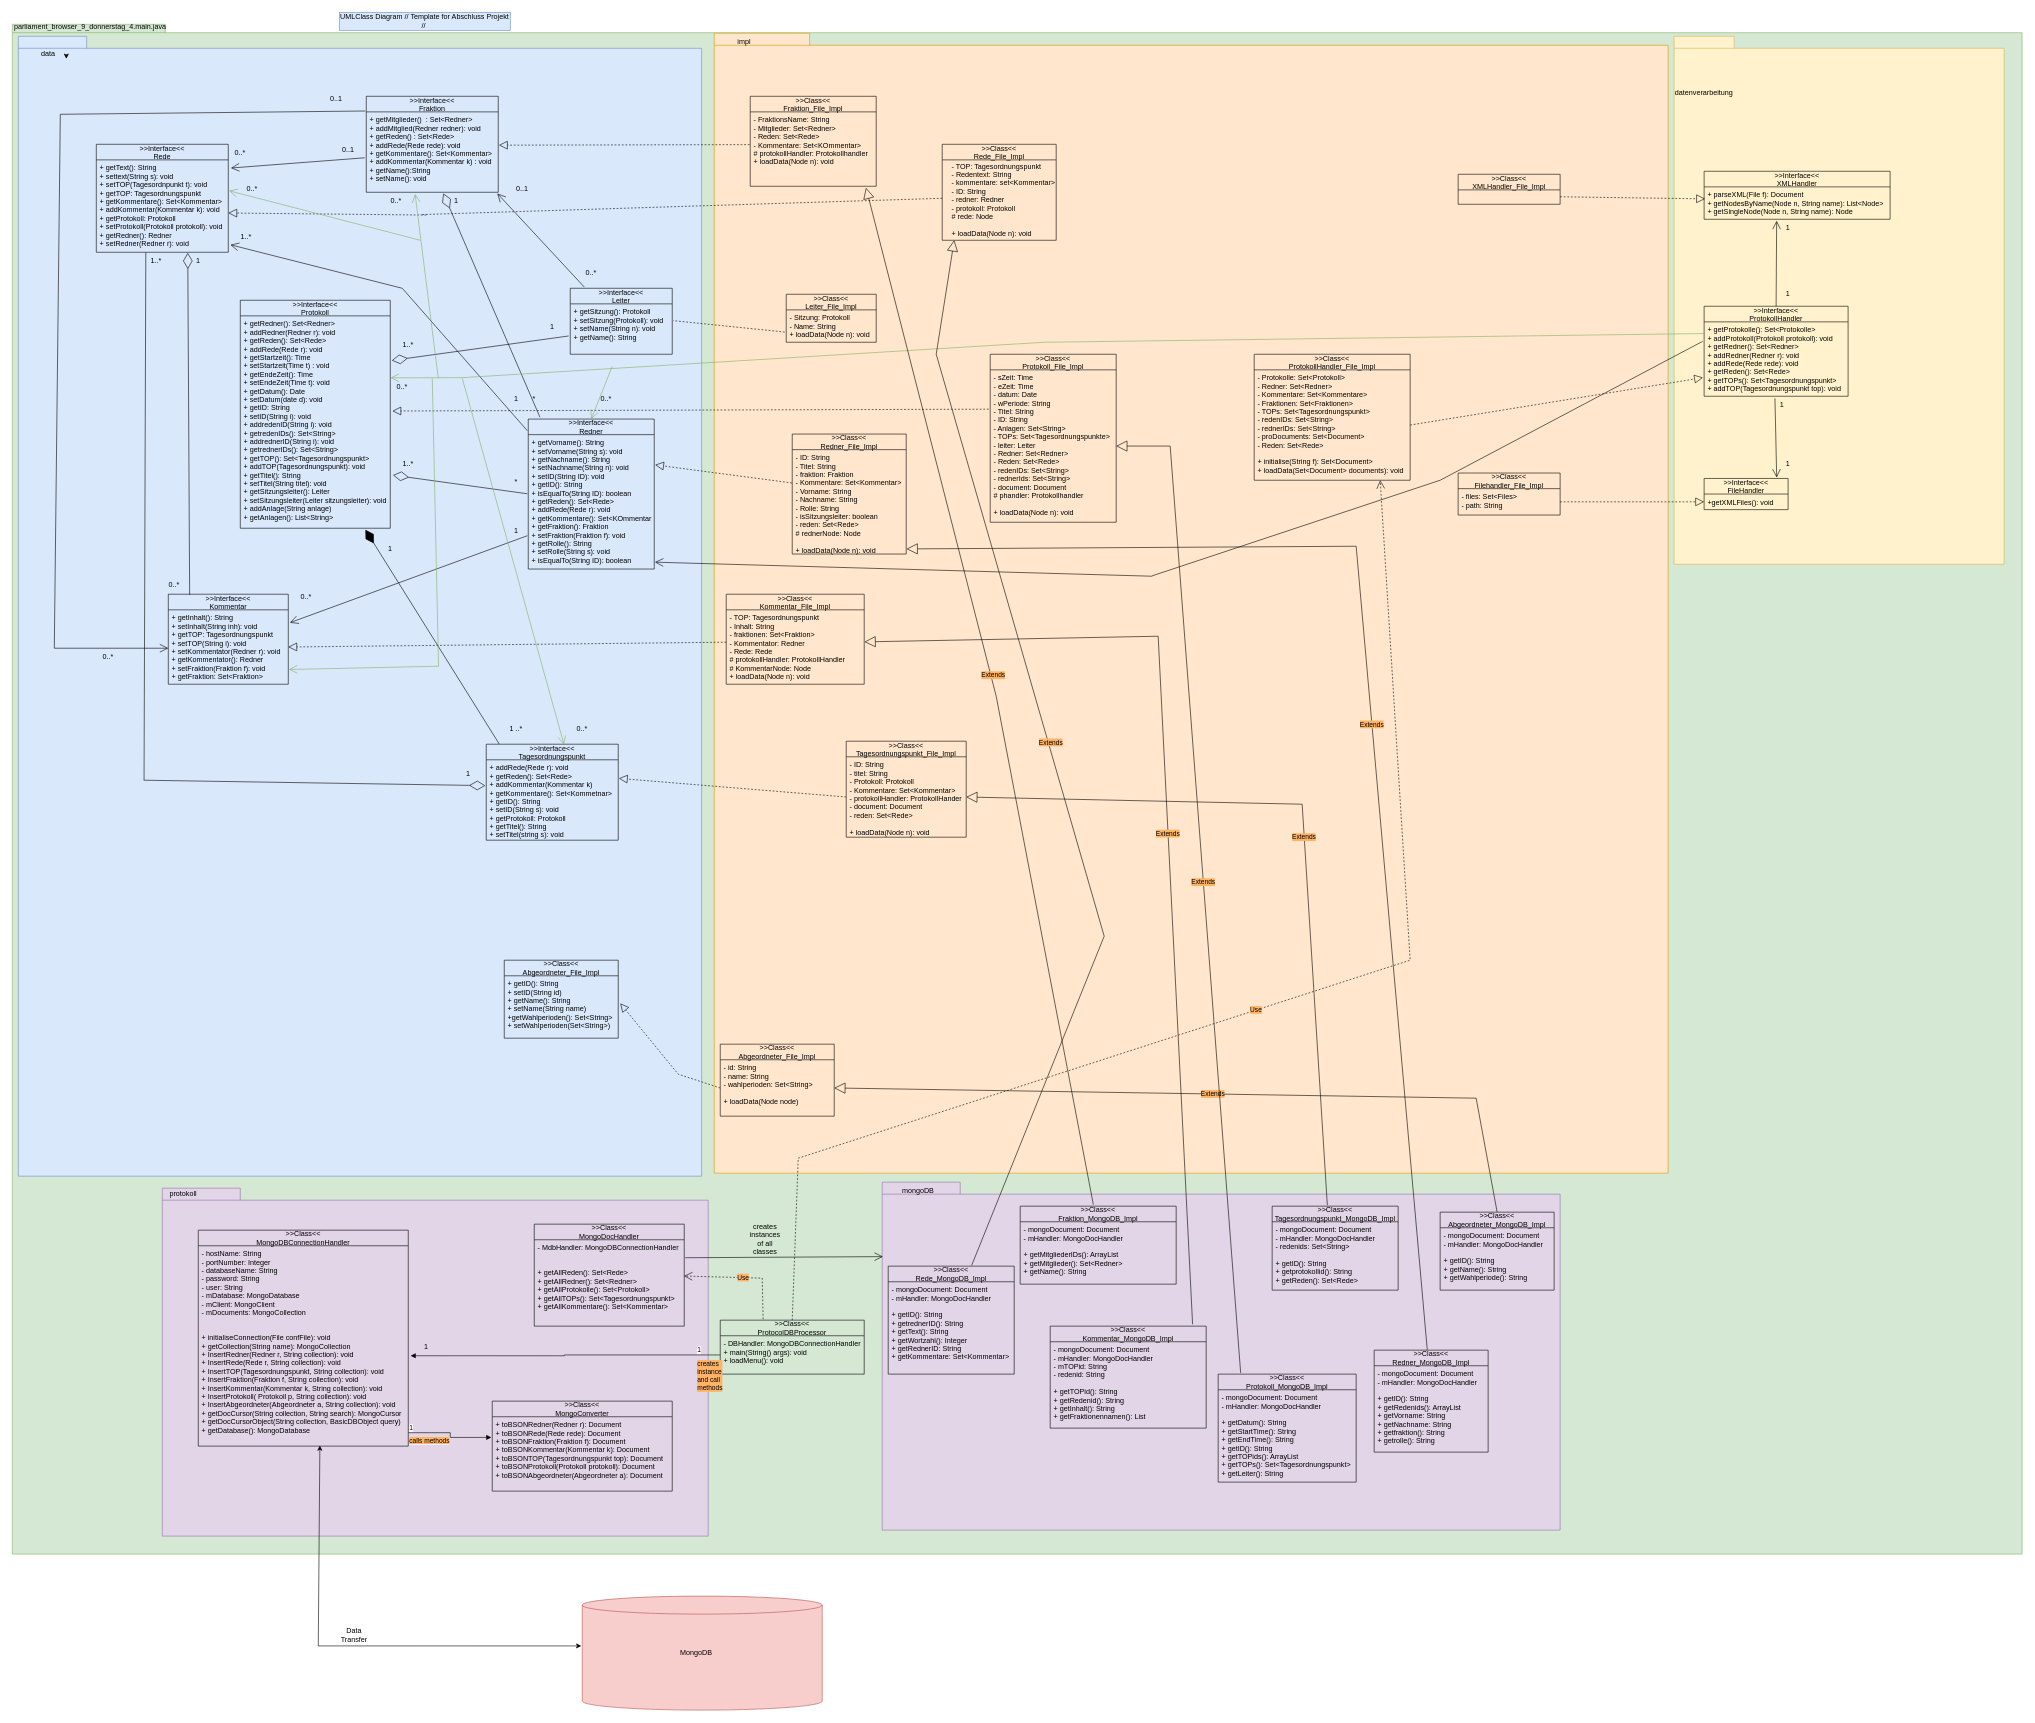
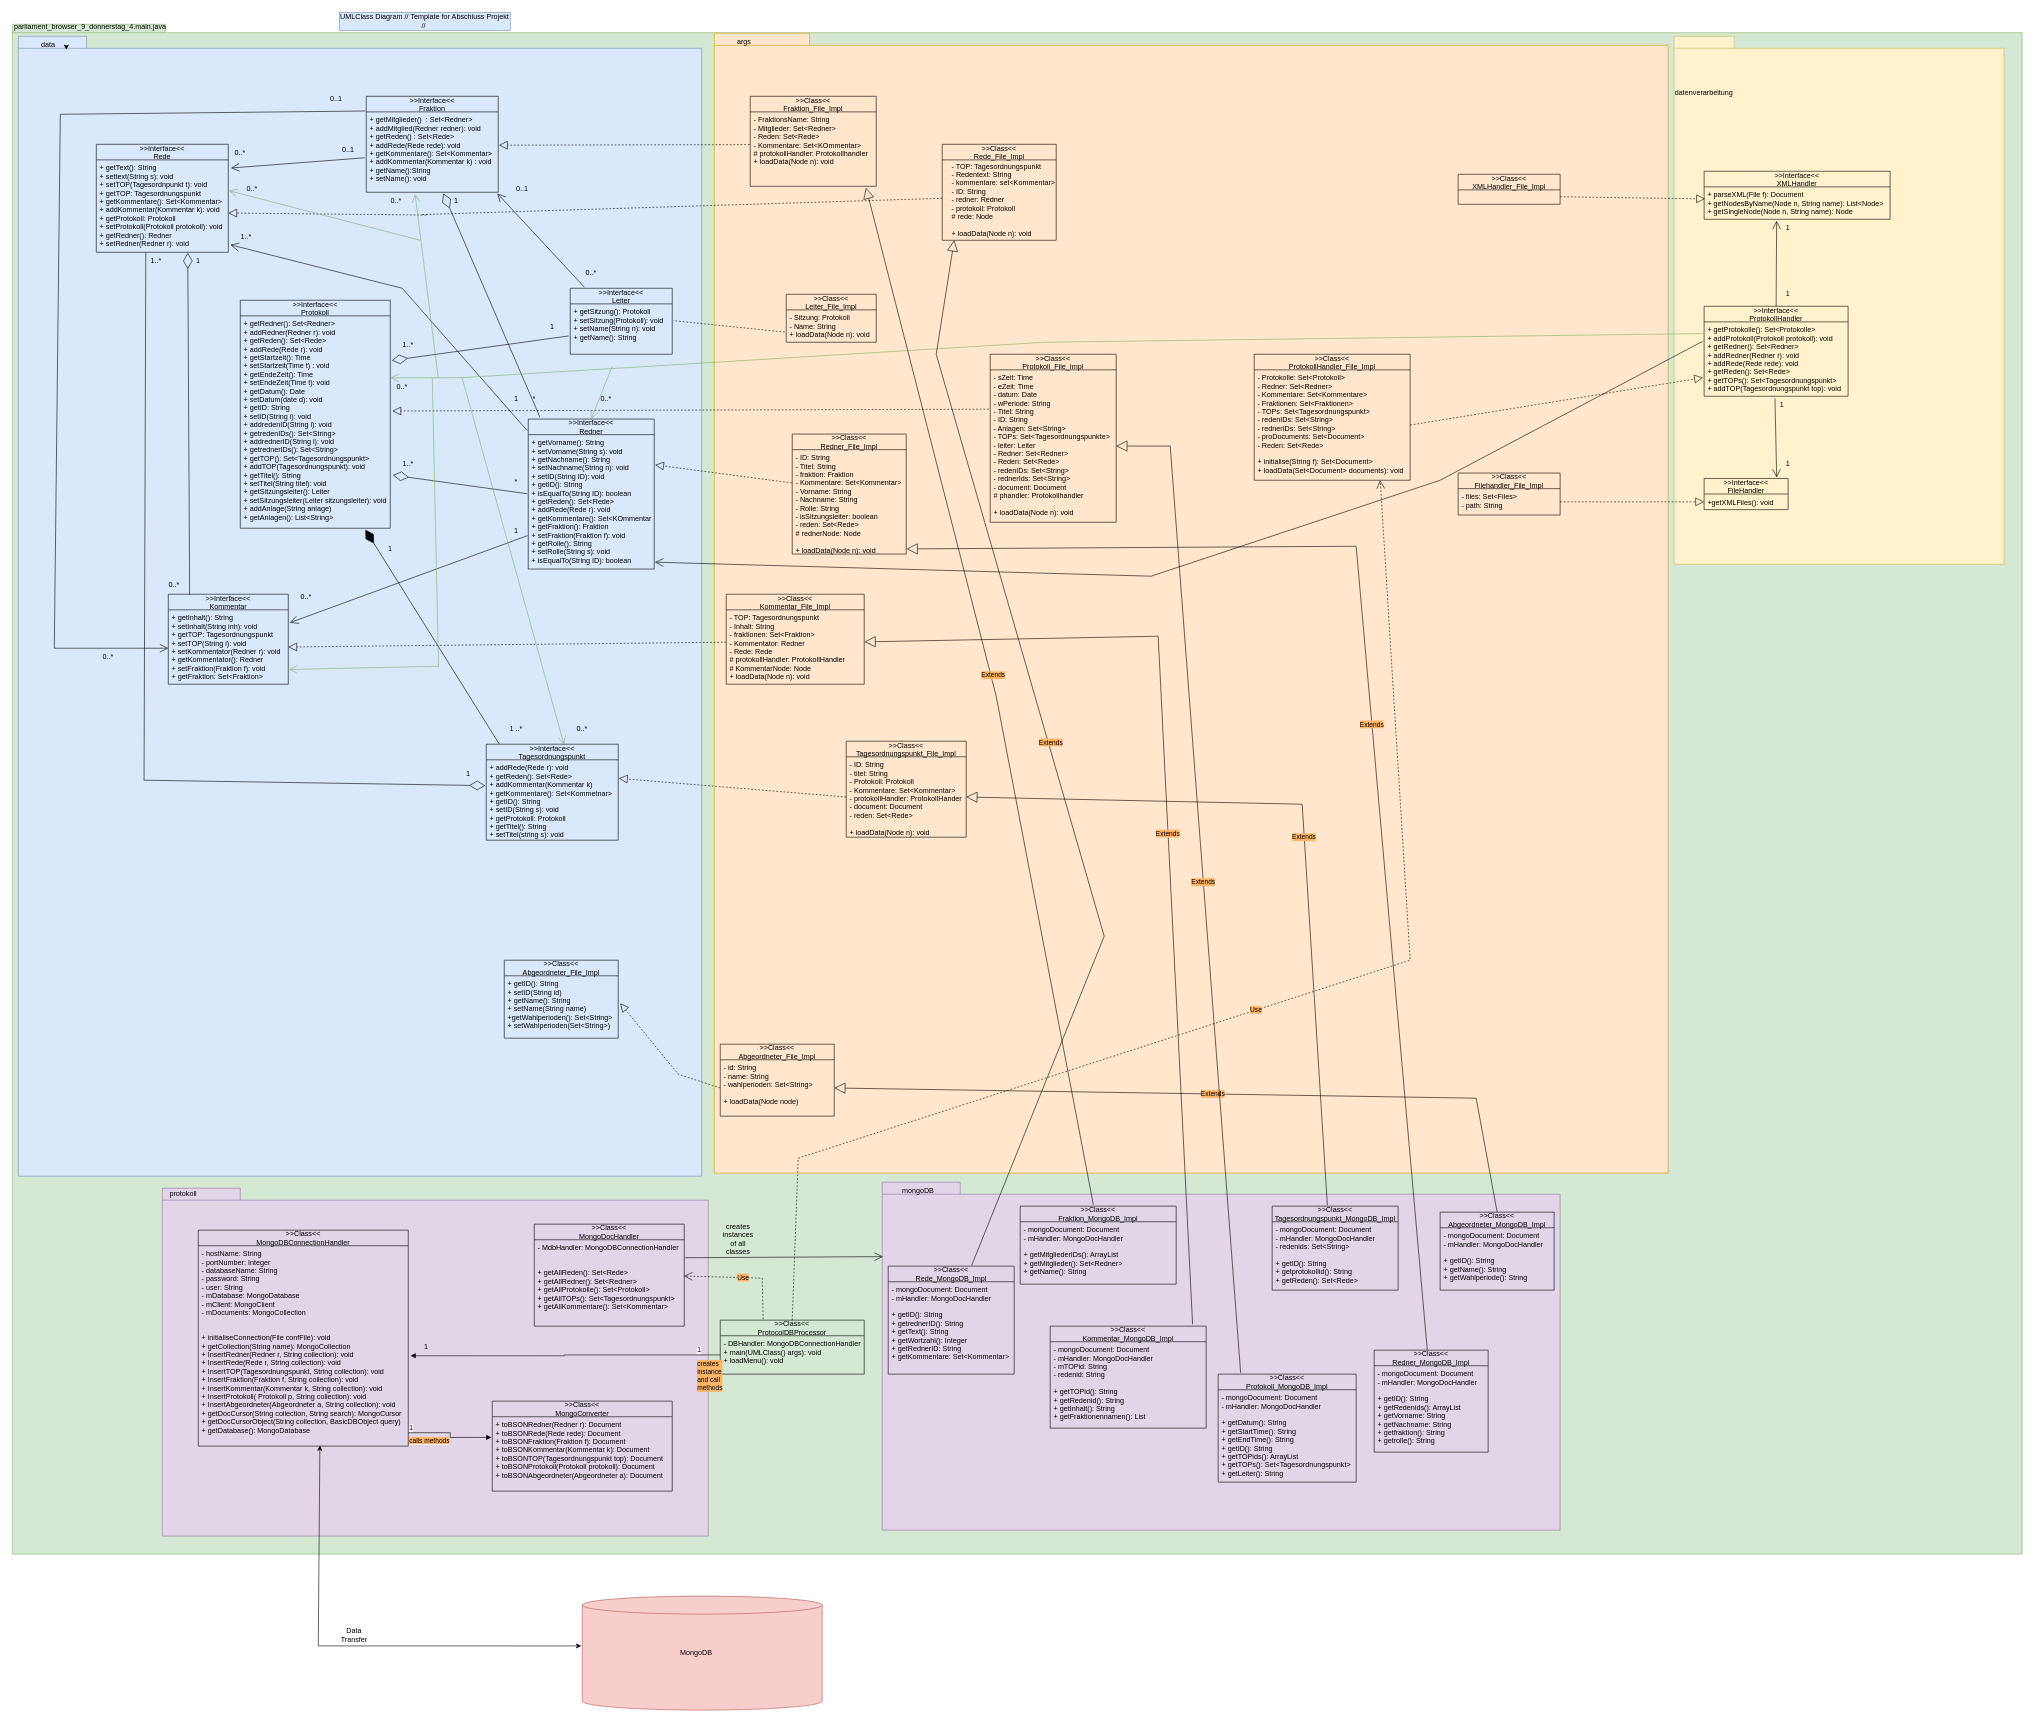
(744, 42) -> (744, 42)
(48, 54) -> (48, 45)
(765, 1239) -> (738, 1239)
(793, 1344) -> (793, 1344)
